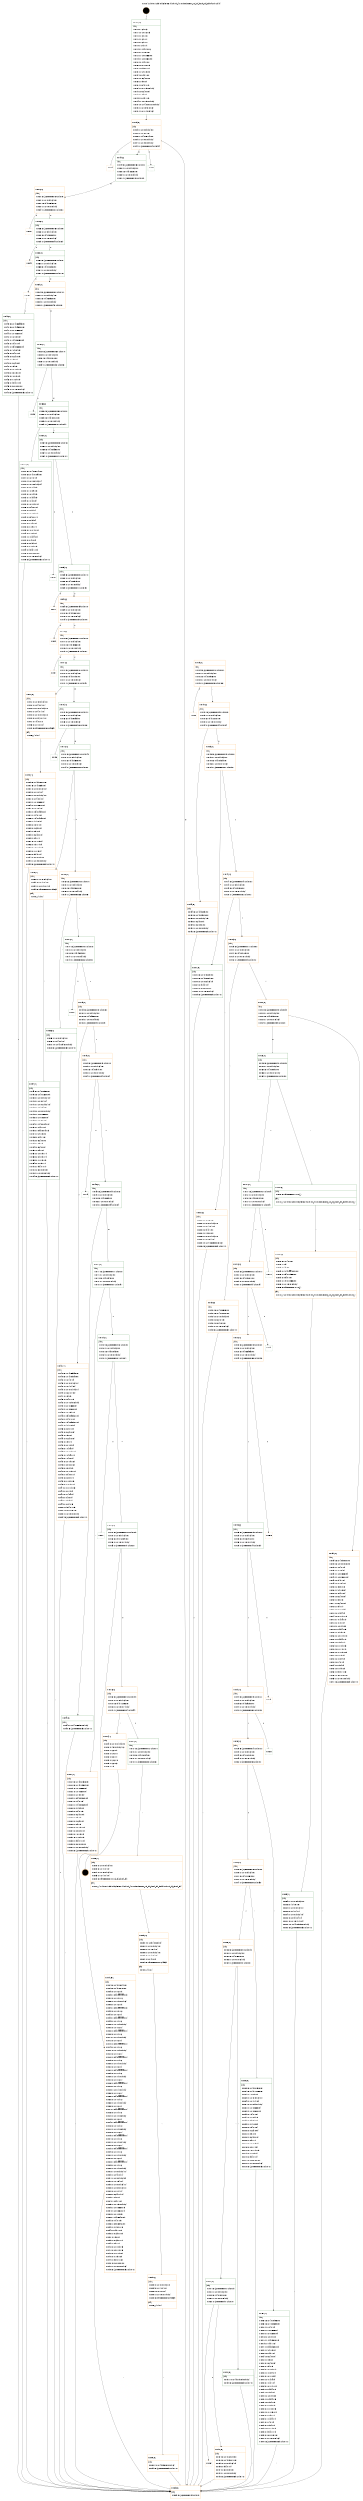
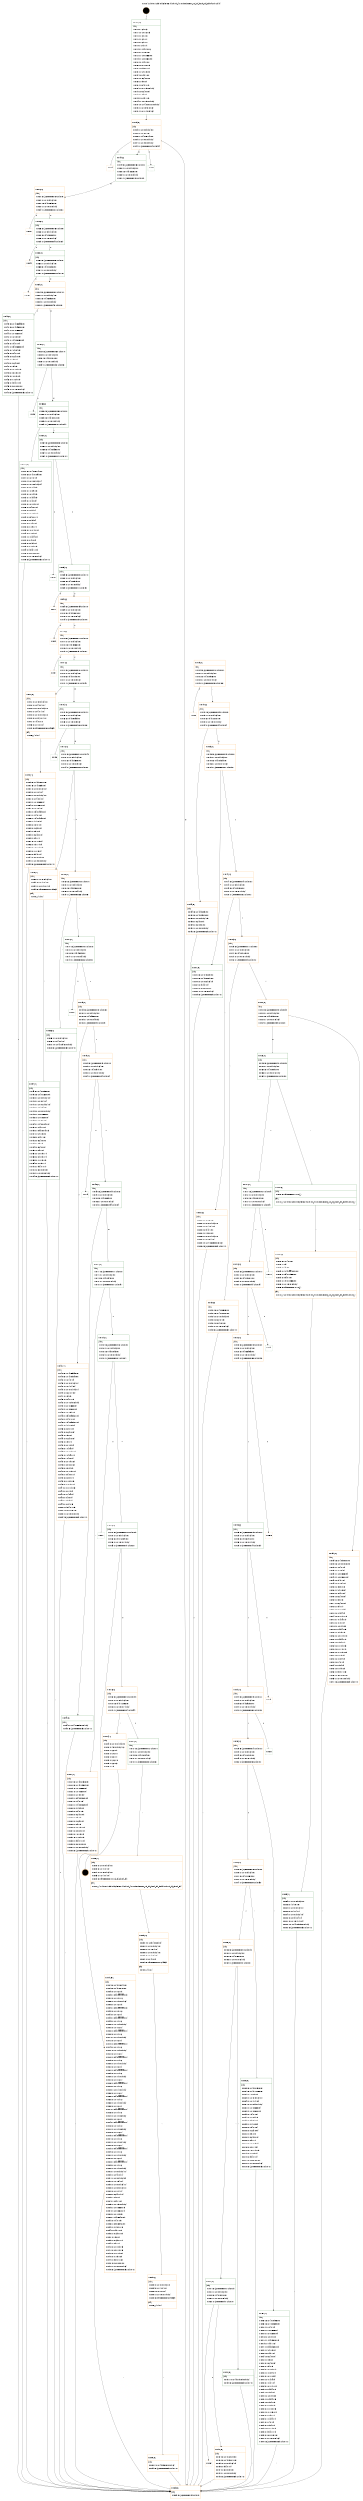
(26, 305) -> (36, 311)
